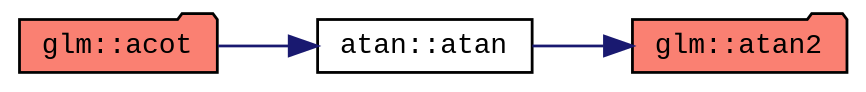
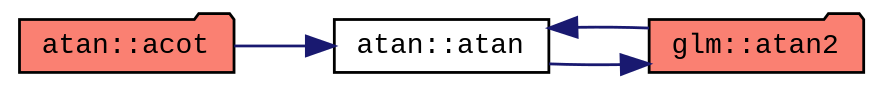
none -> (613, 27)
(118, 46) -> (127, 46)
